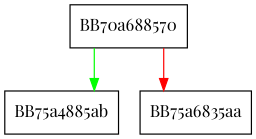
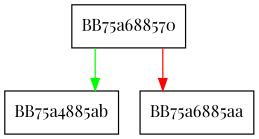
(129, 26) -> (129, 26)
(196, 113) -> (197, 113)
